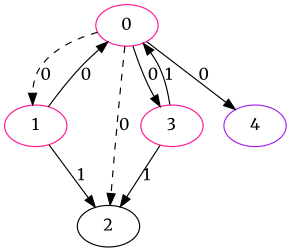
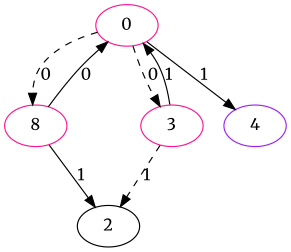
(142, 72) -> (142, 72)
(204, 76) -> (204, 76)
(118, 120) -> none
(36, 126) -> (36, 126)
(143, 171) -> (143, 171)
